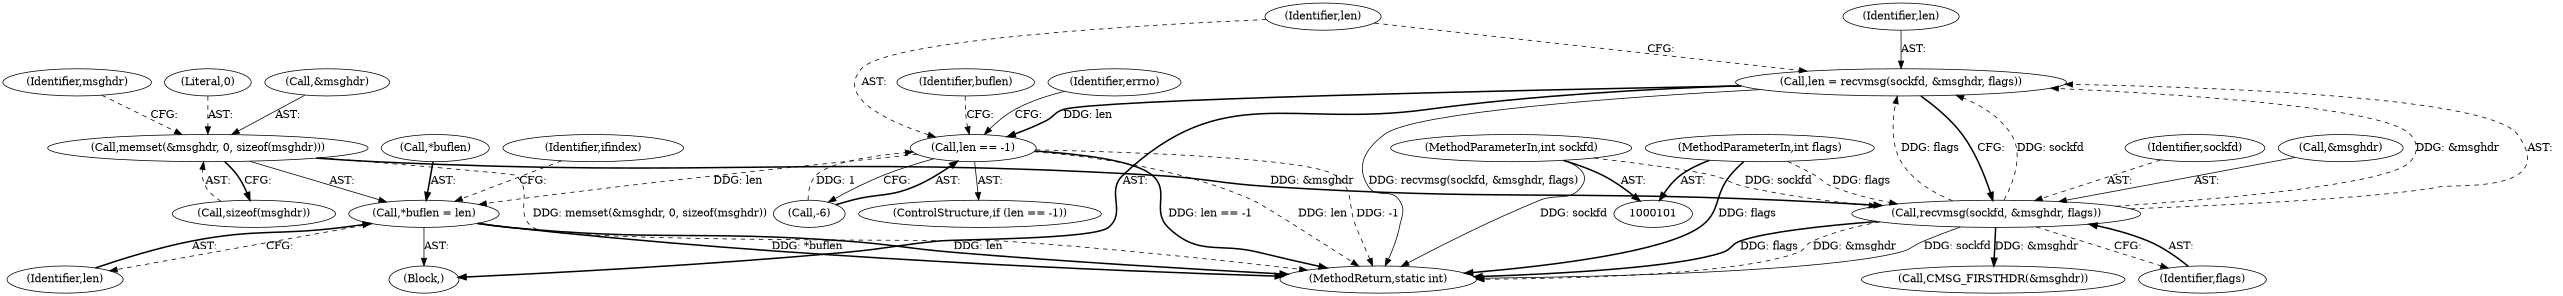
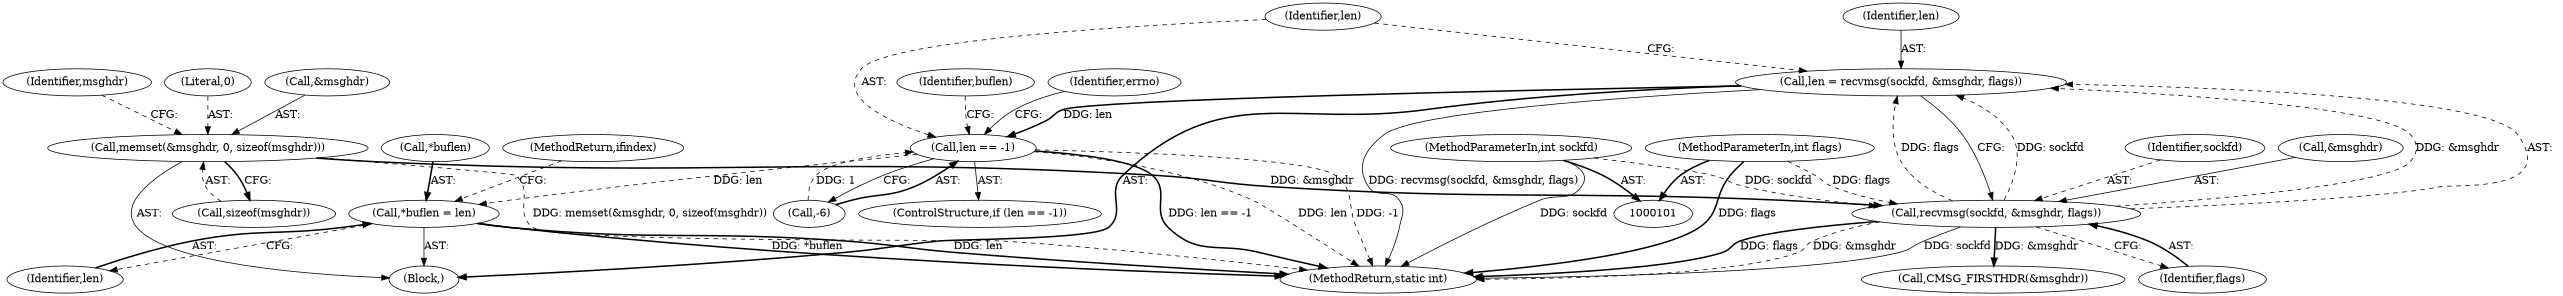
(1965, 138) -> (1965, 138)
(593, 148) -> (593, 148)
(314, 180) -> (211, 259)
